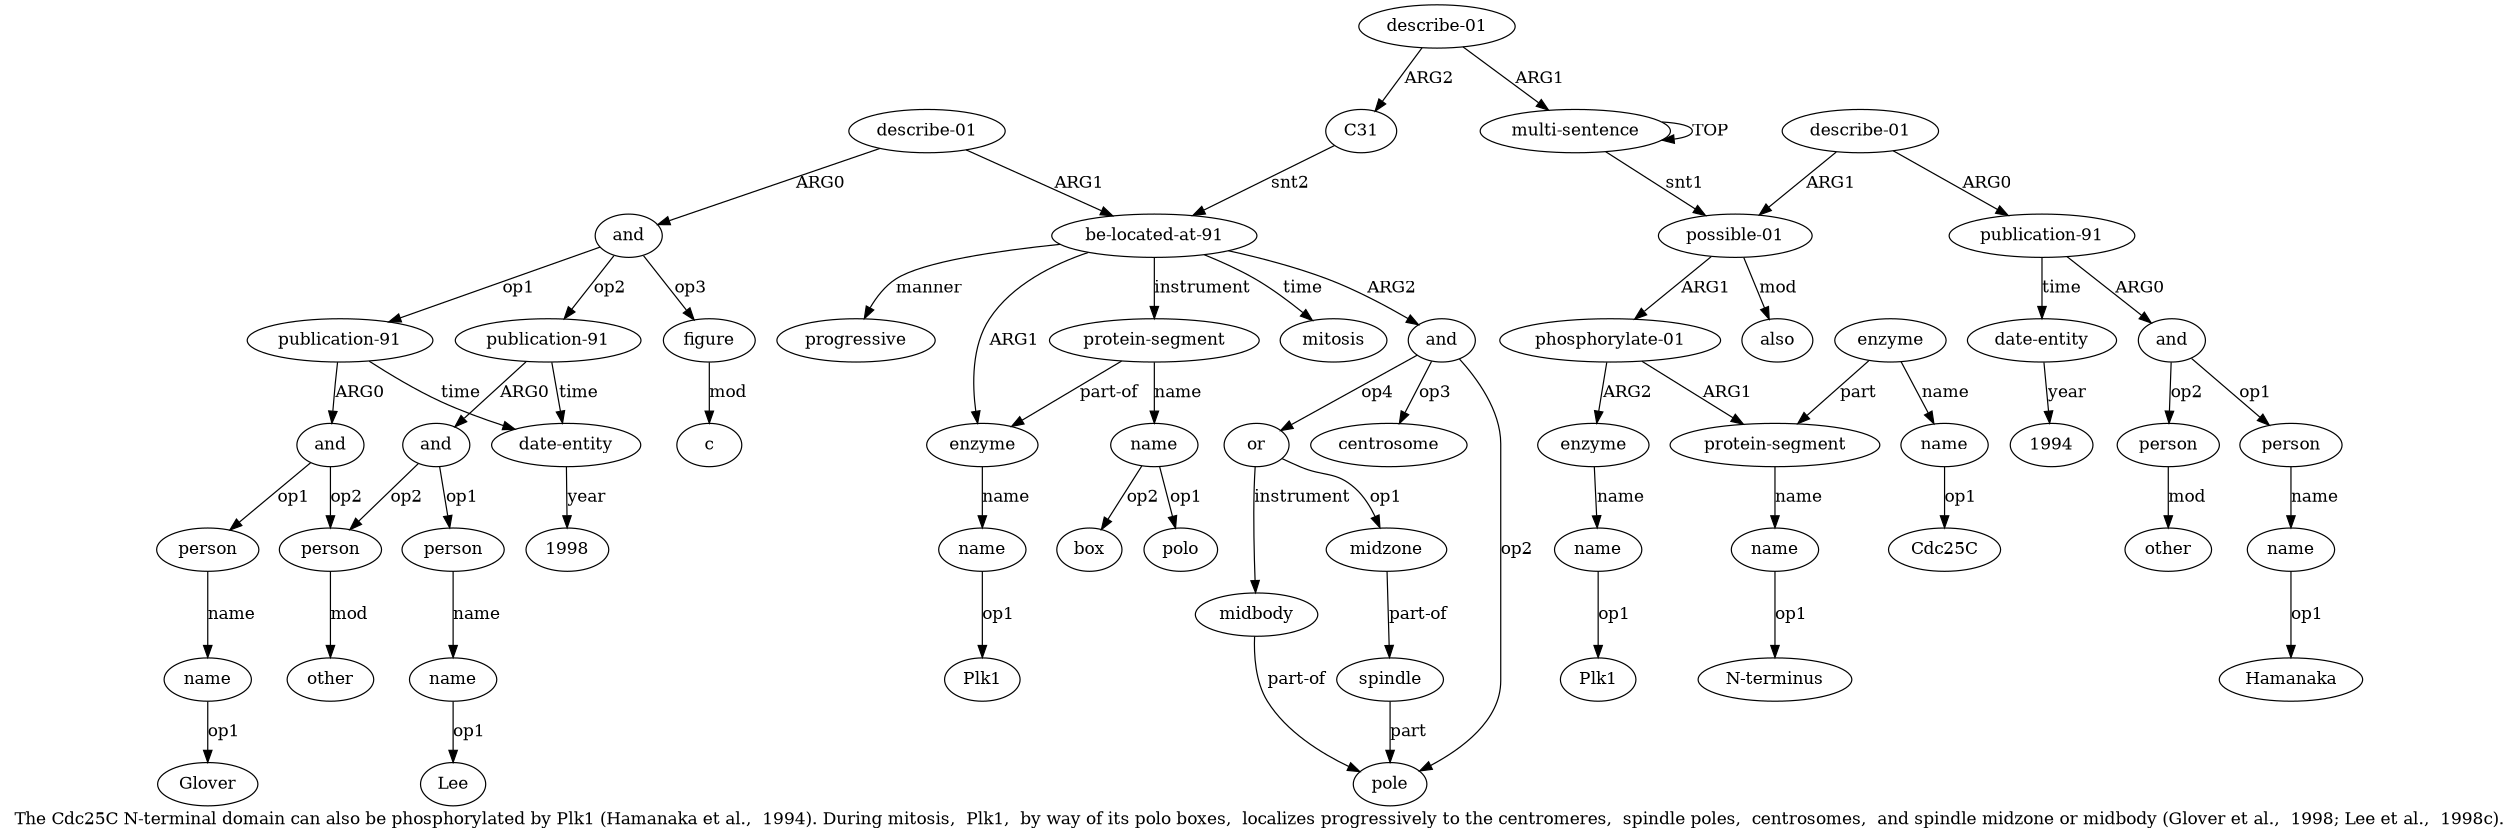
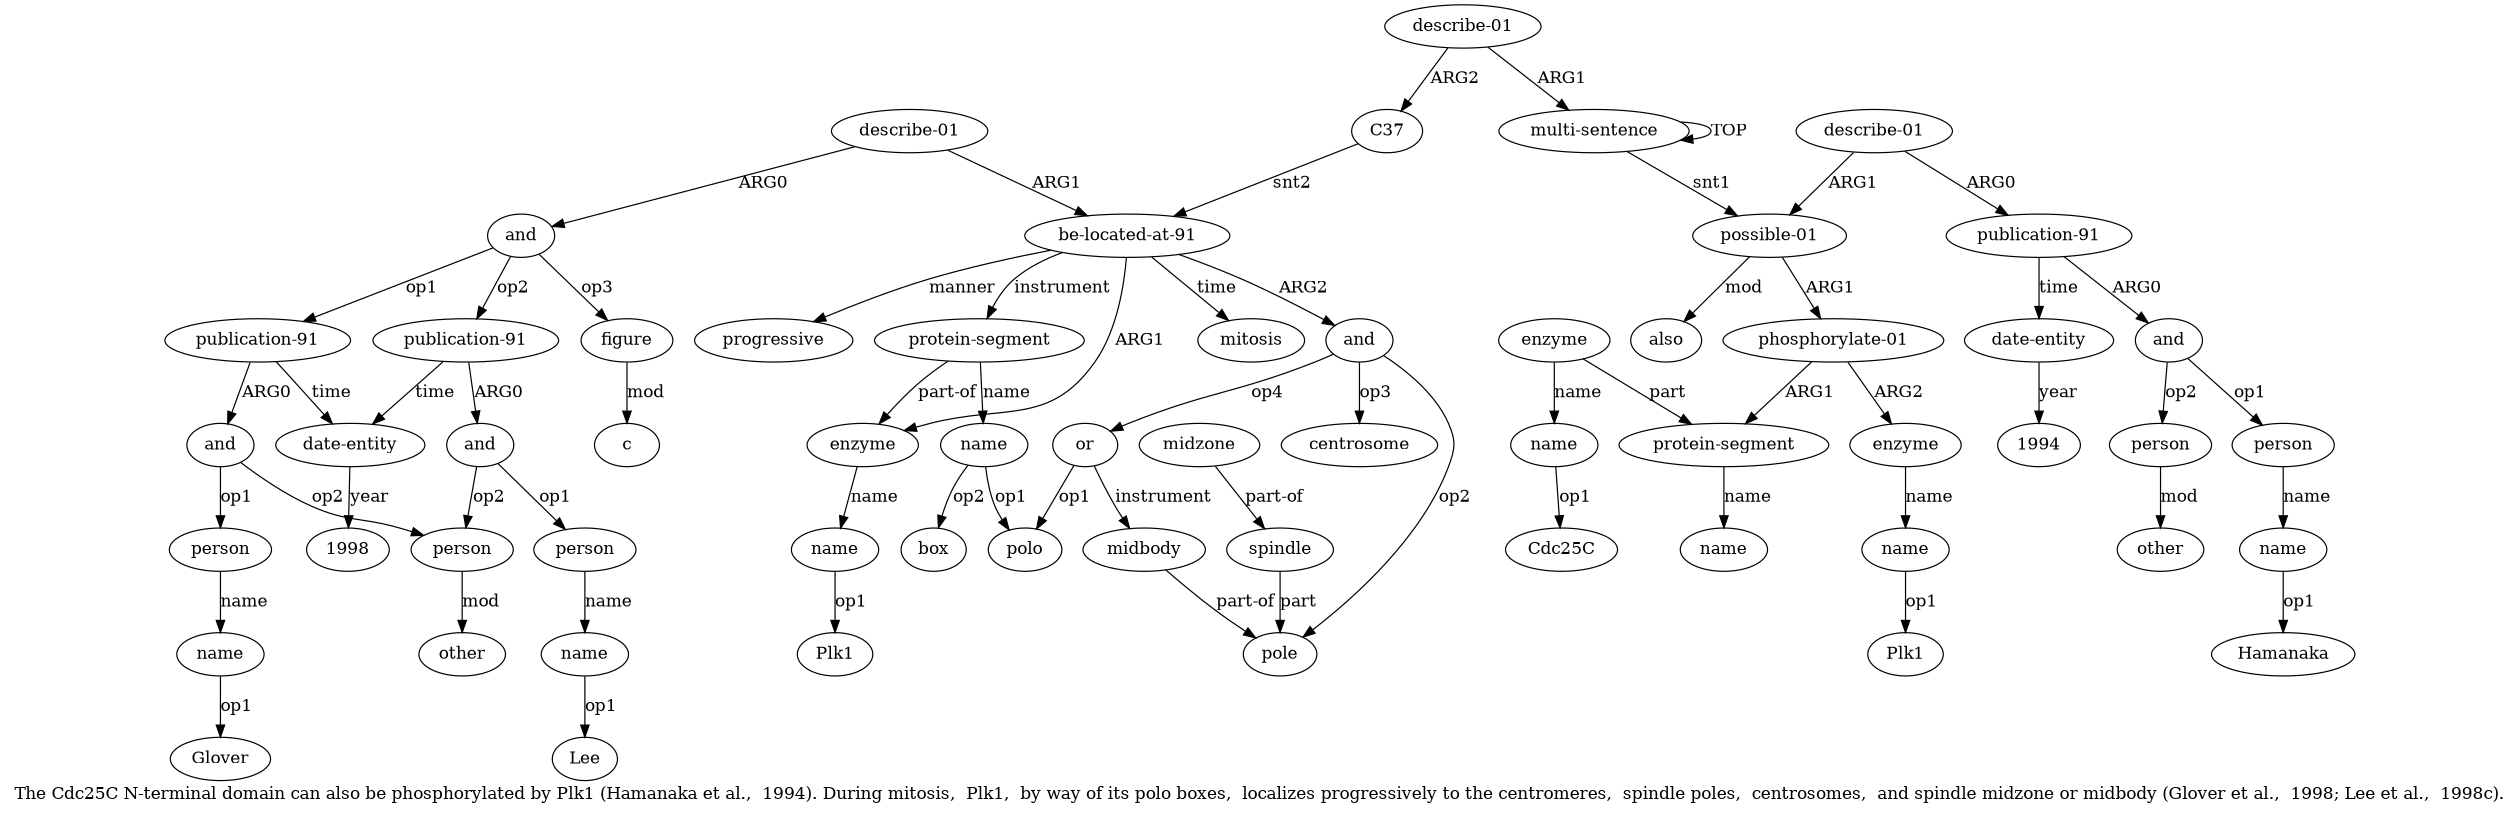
(1361, 131) -> (1387, 131)
(1336, 477) -> (1058, 492)
(1775, 680) -> none
